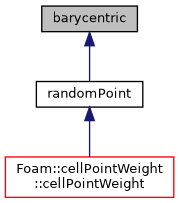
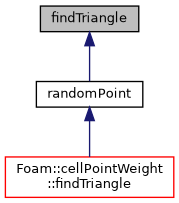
(90, 19) -> (90, 19)
(90, 177) -> (90, 177)
